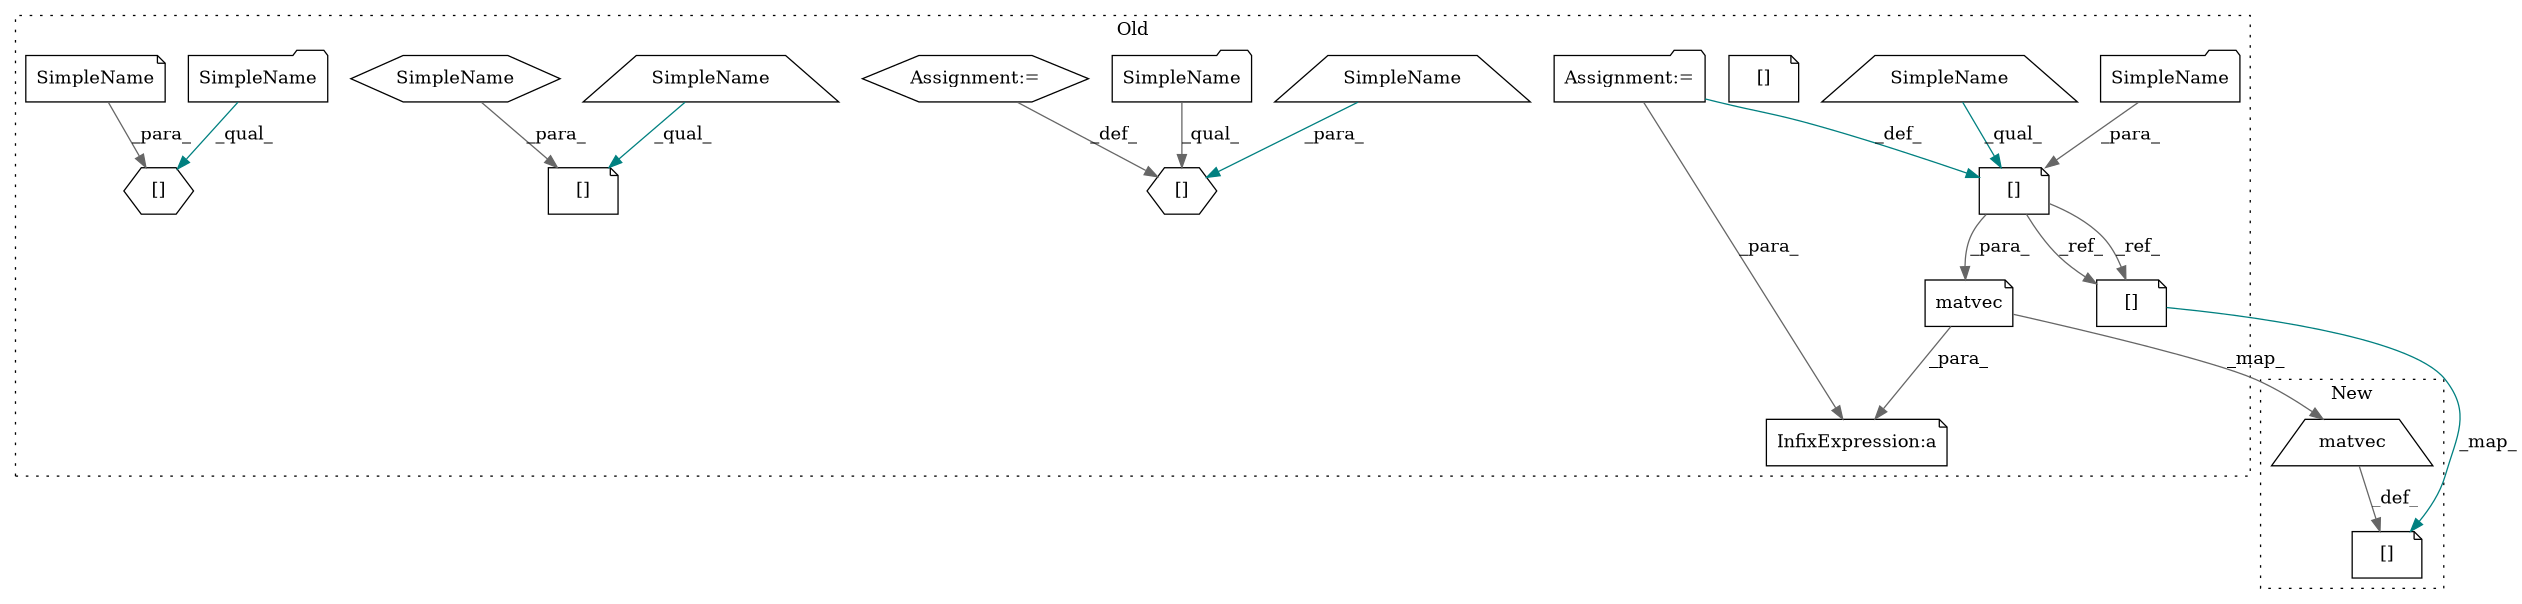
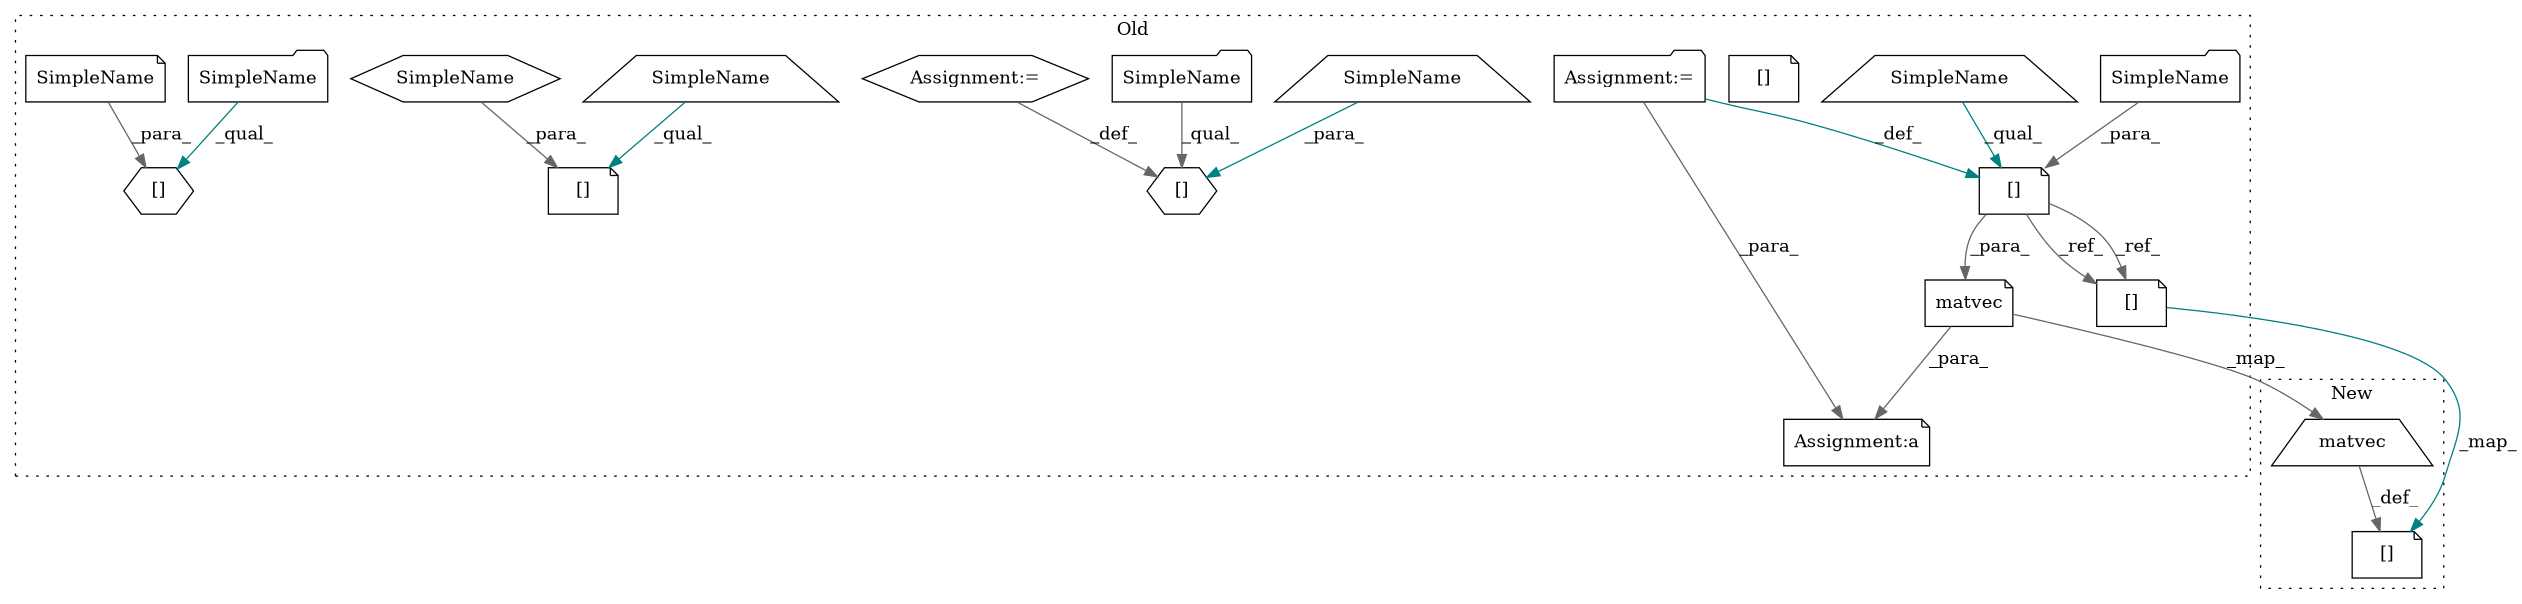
(1857, 443) -> (1857, 443)
